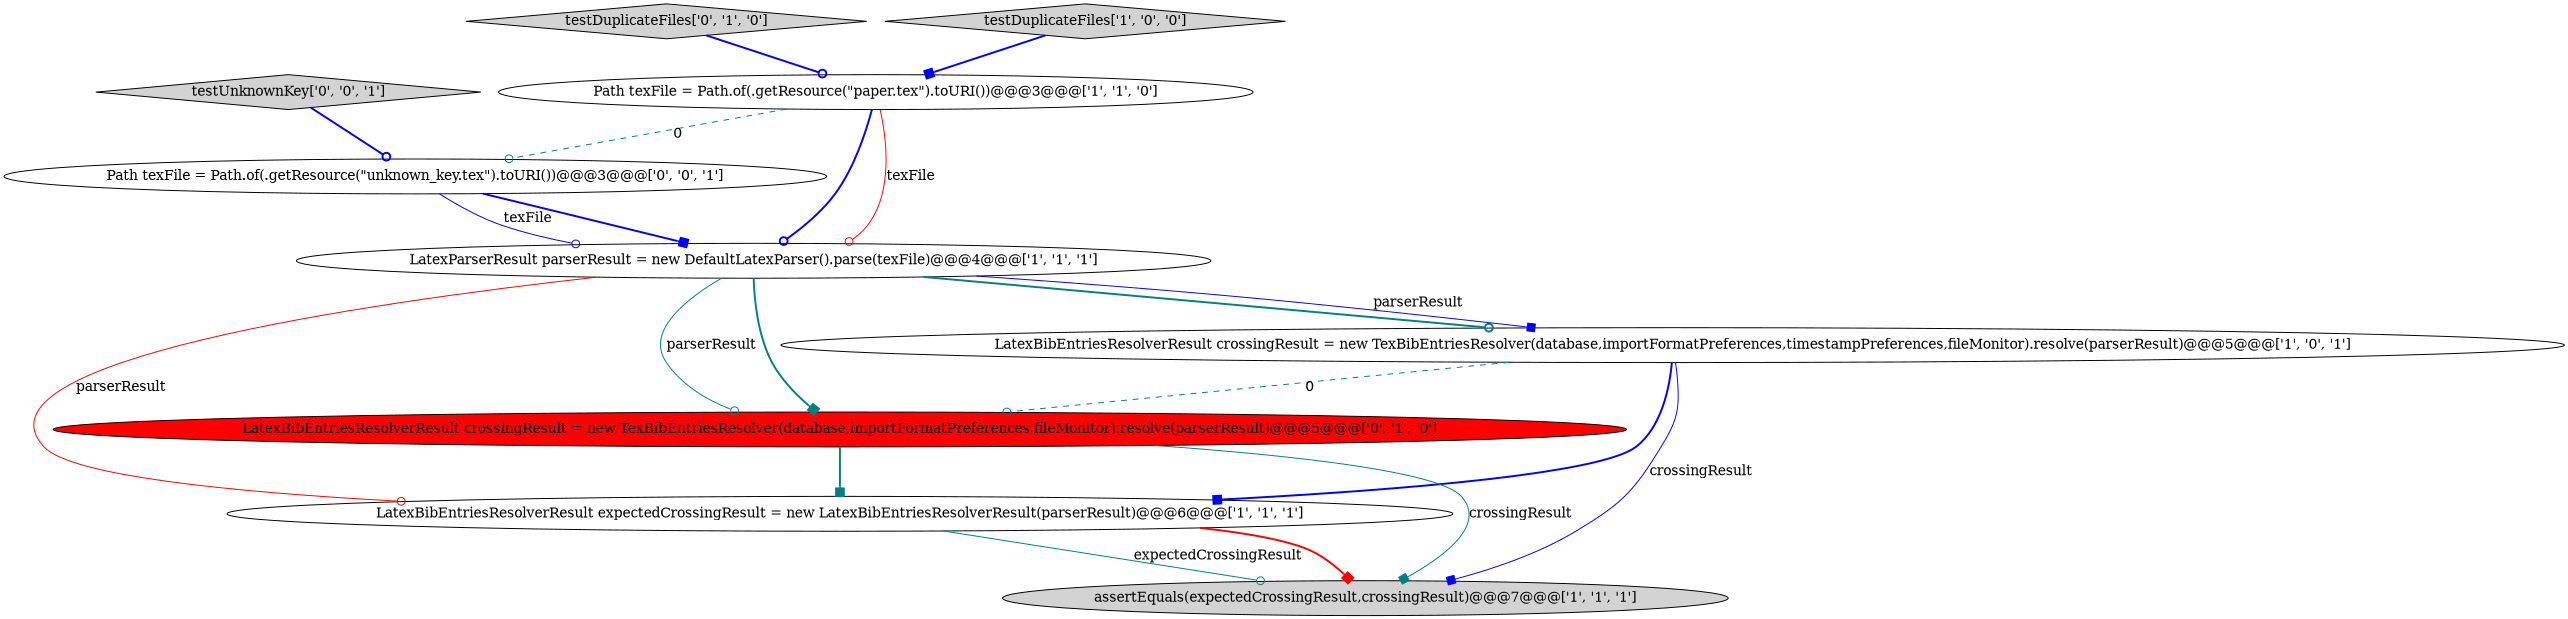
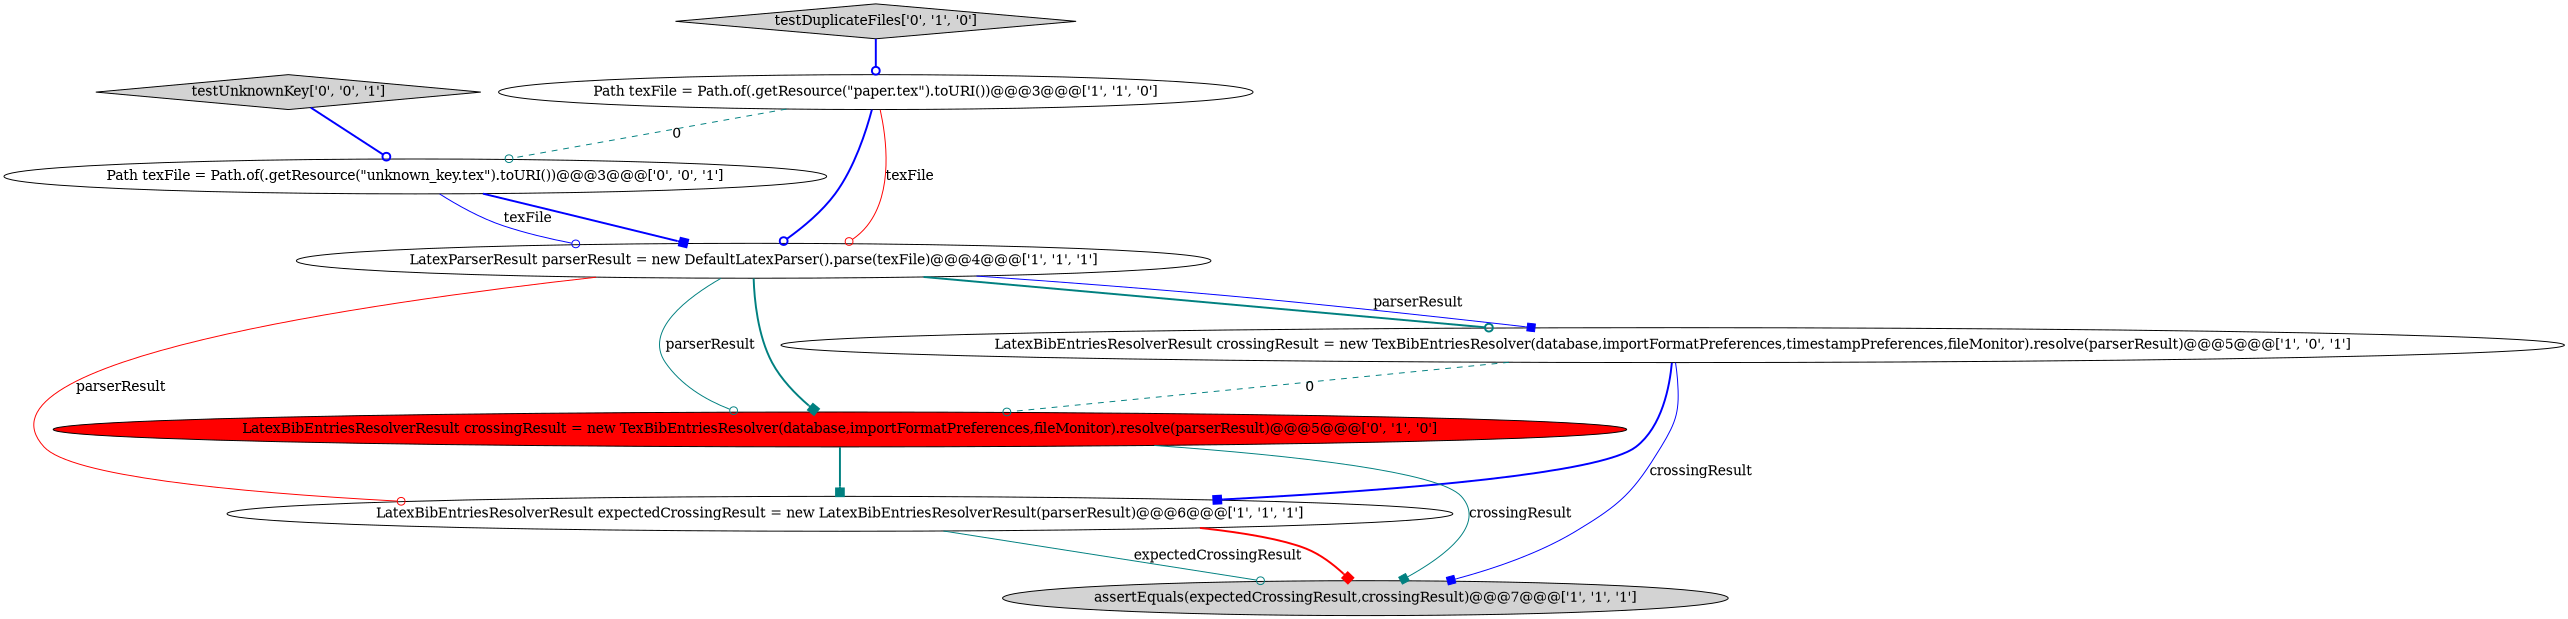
(1085, 21) -> none
